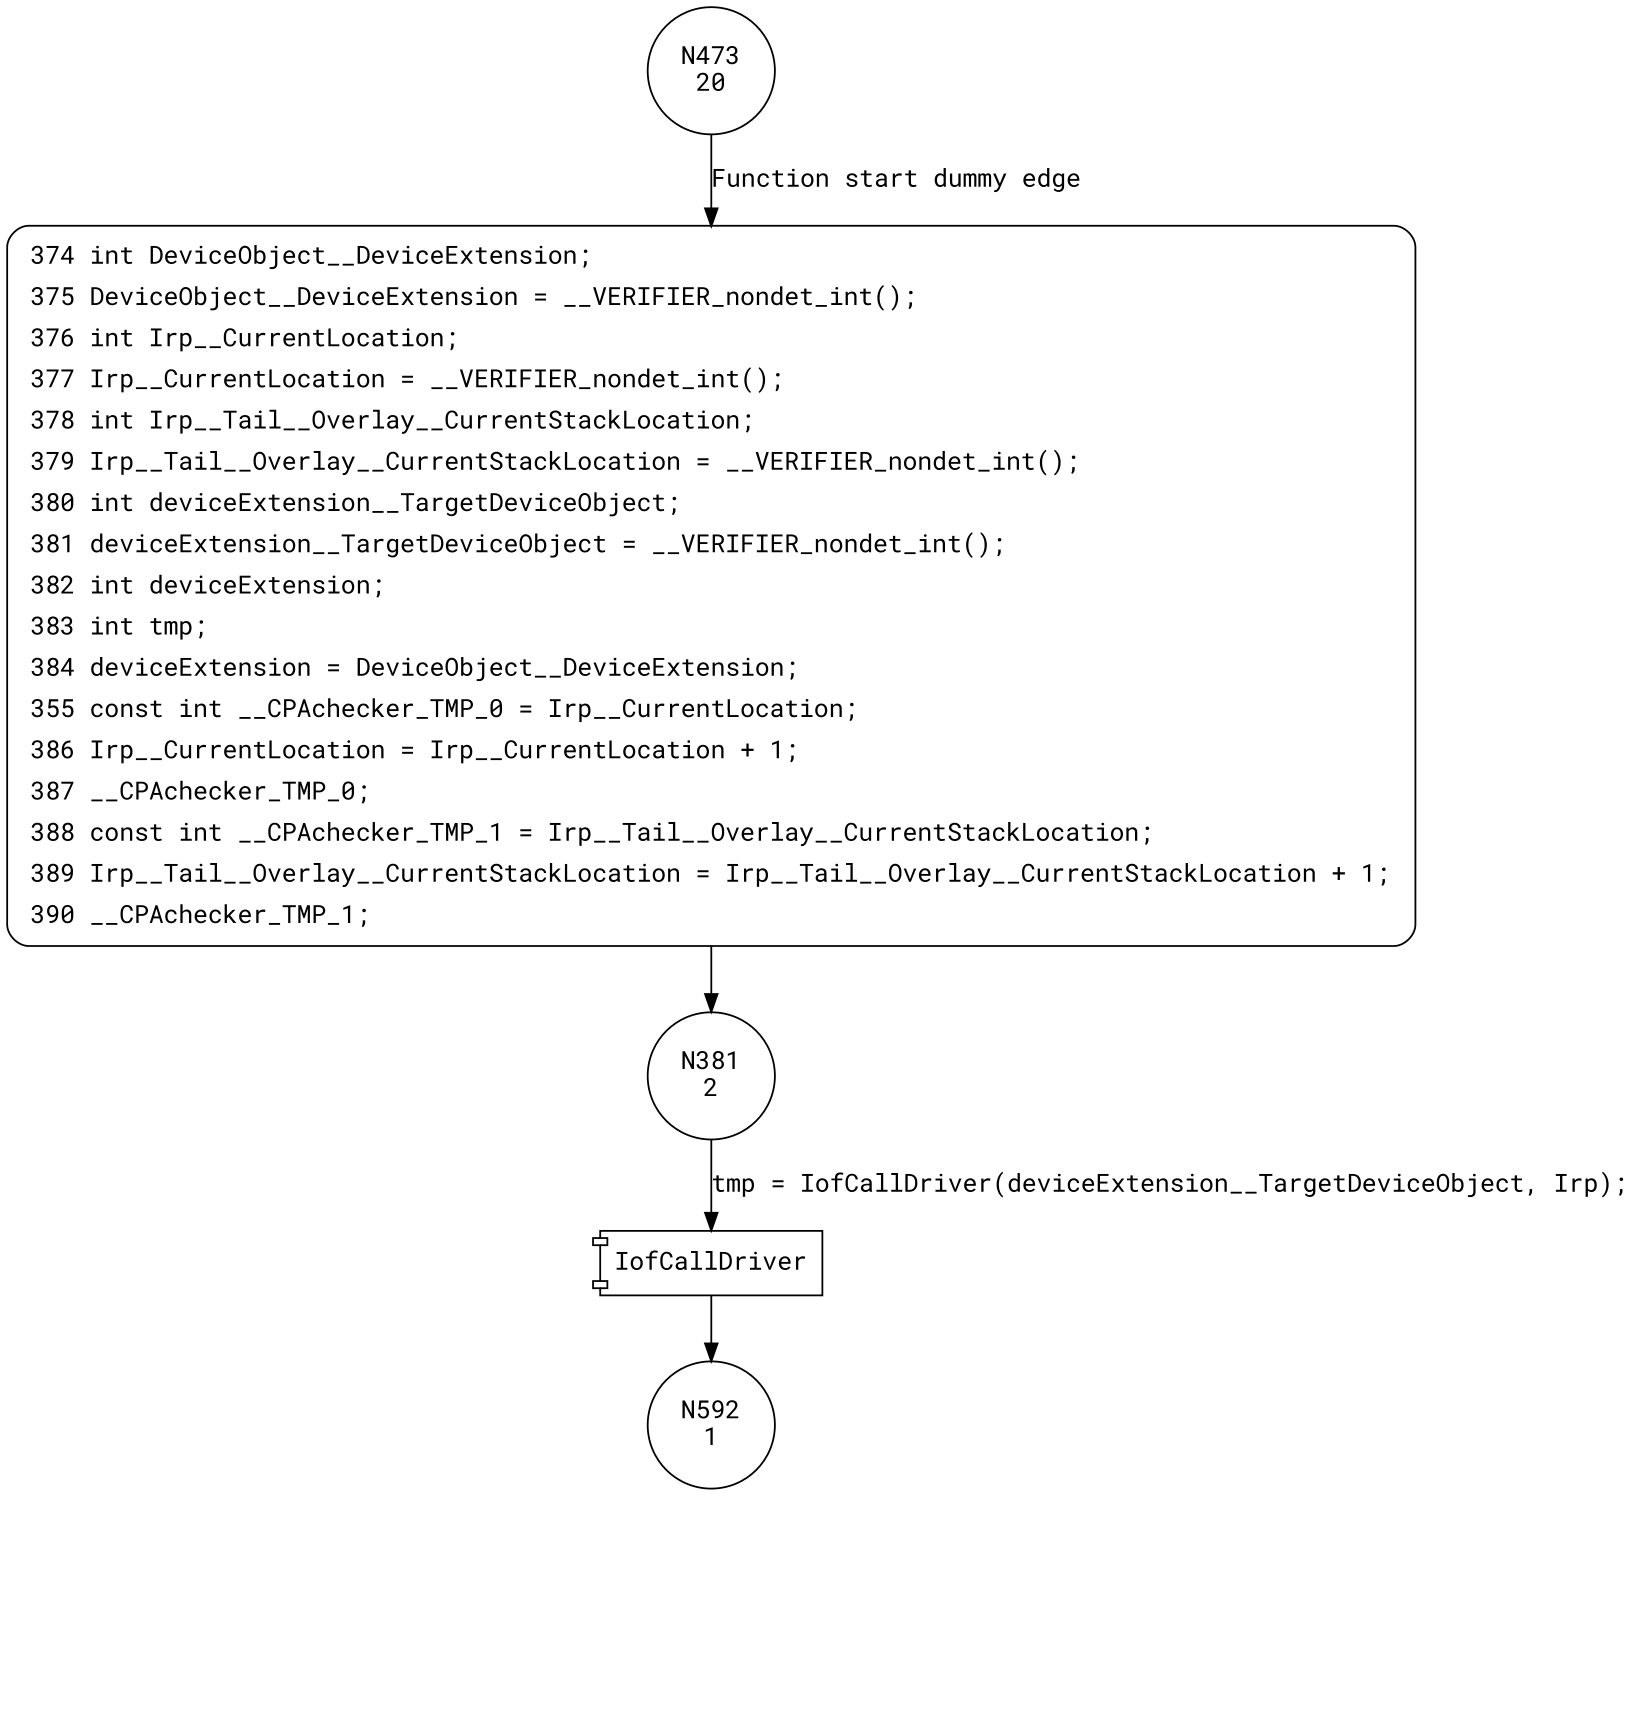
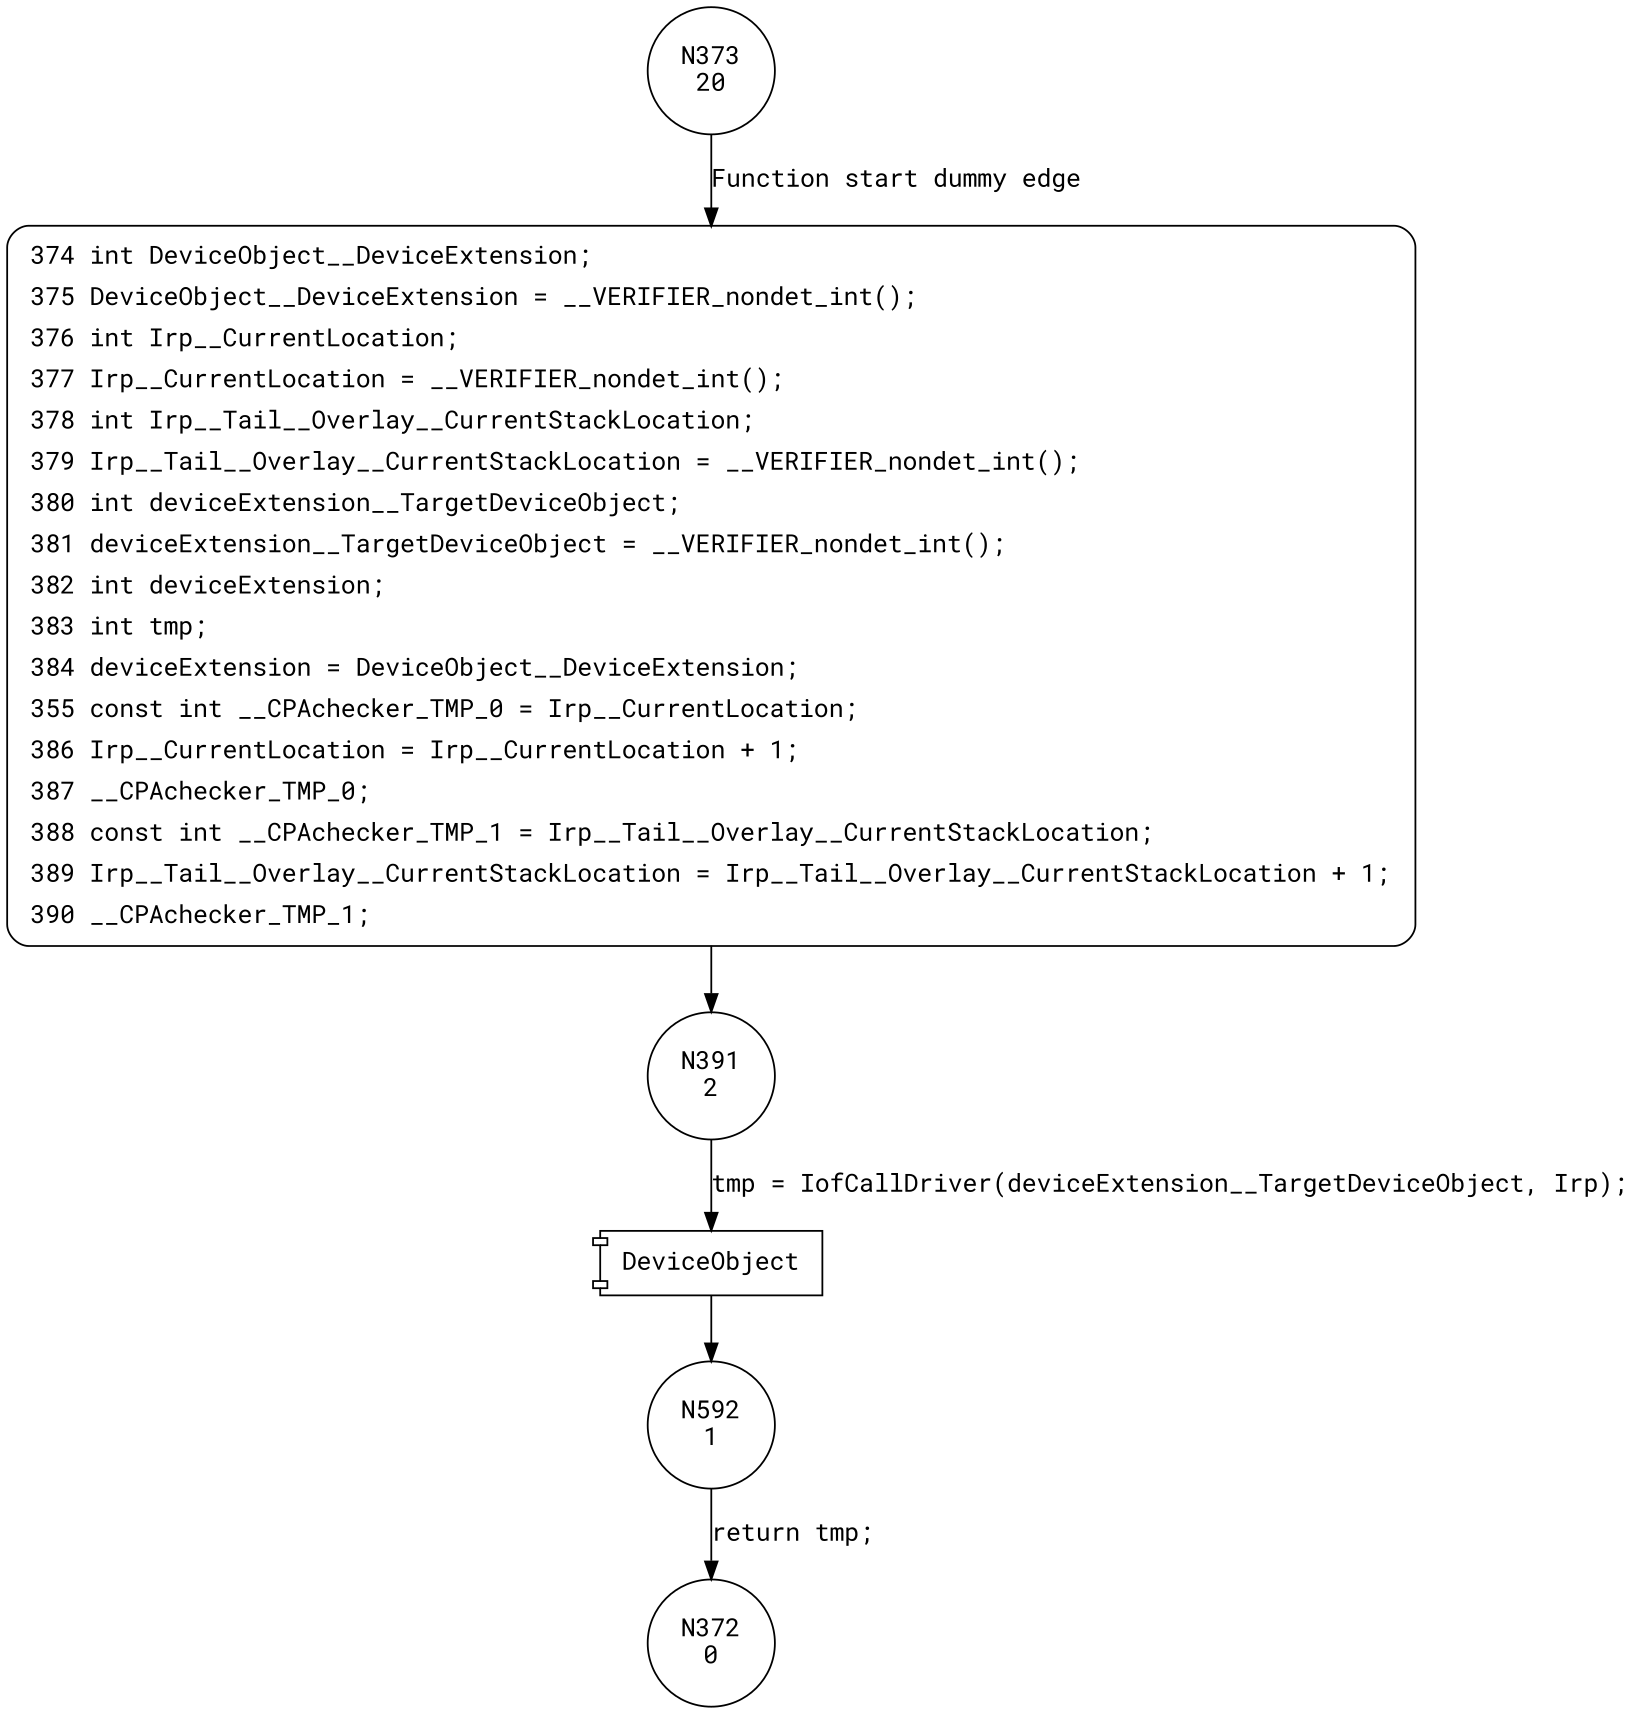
(711, 71) -> (711, 71)
(711, 1076) -> (711, 1076)
(711, 1263) -> (711, 1263)
none -> (711, 1643)
